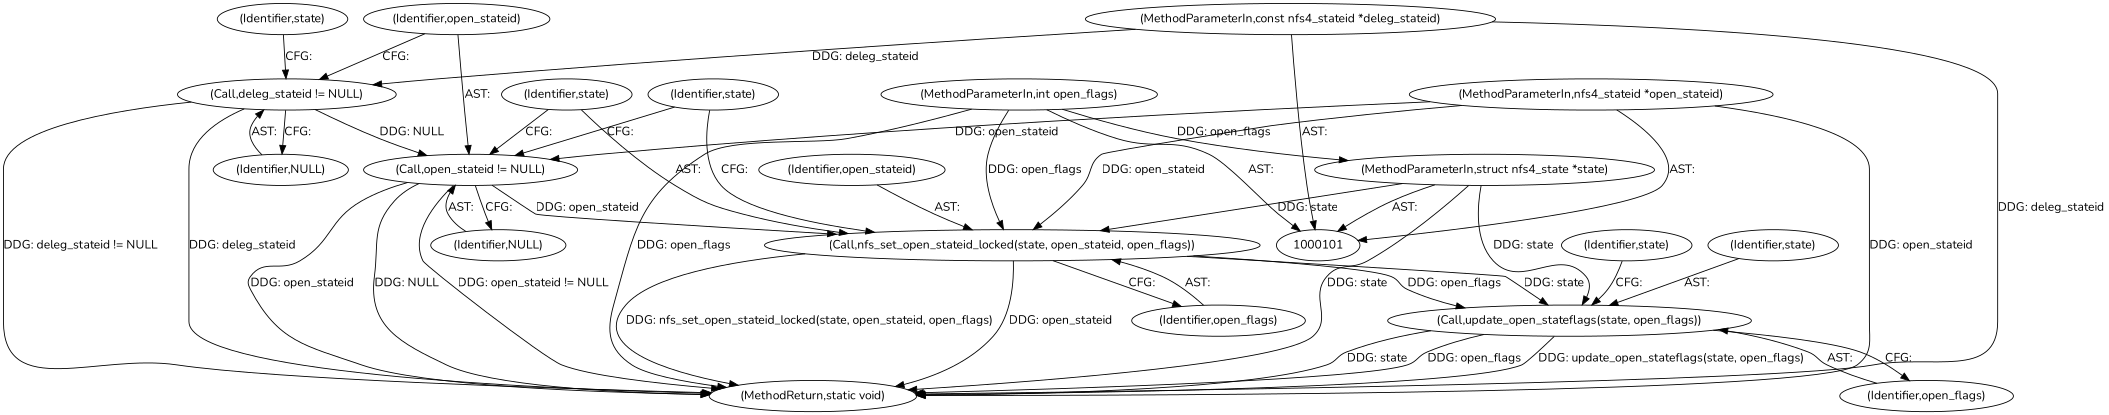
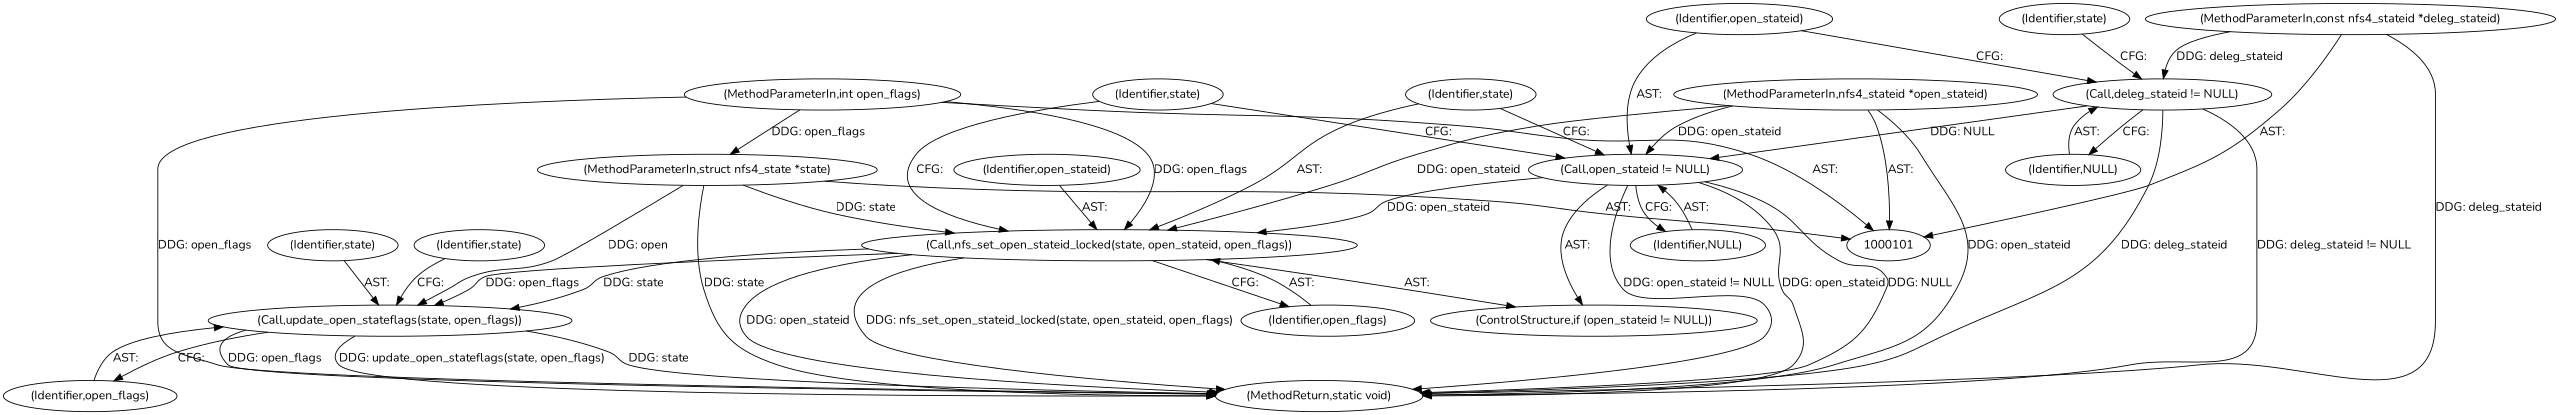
(1524, 245) -> (638, 245)
none -> (1594, 321)
